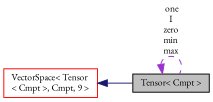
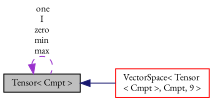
(120, 83) -> (103, 83)
